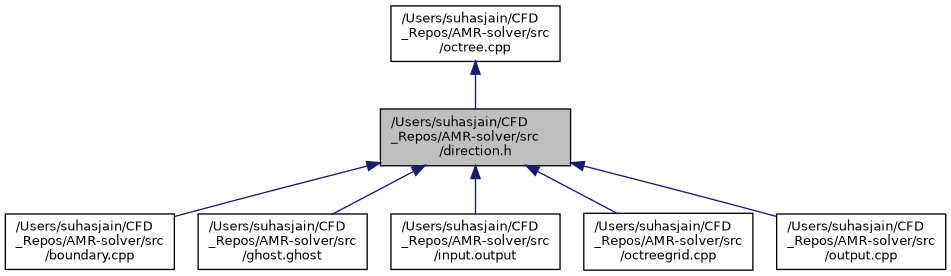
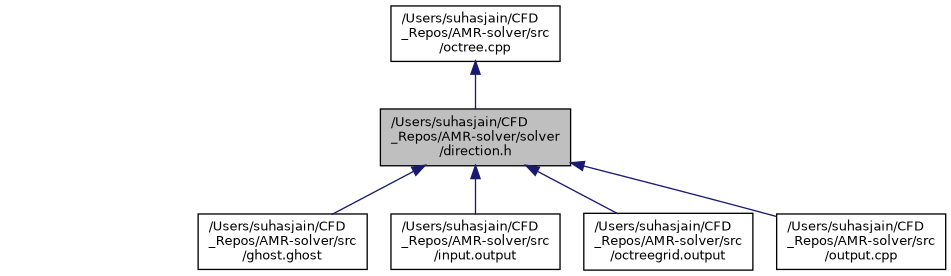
(476, 137) -> (476, 137)
(90, 242) -> none
(668, 242) -> (668, 242)
